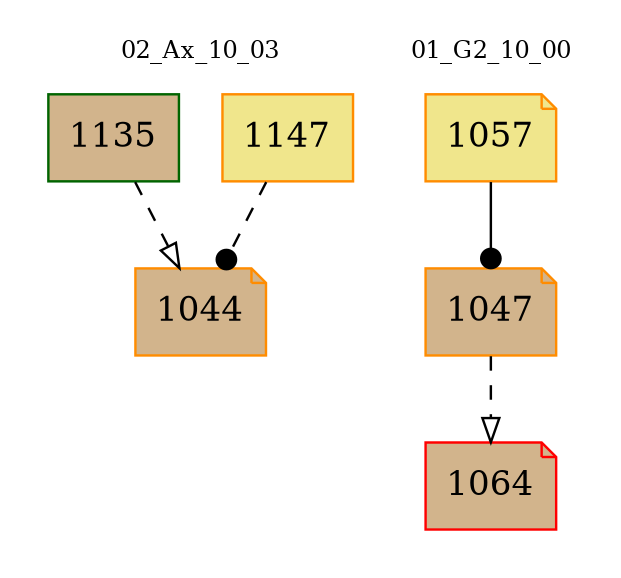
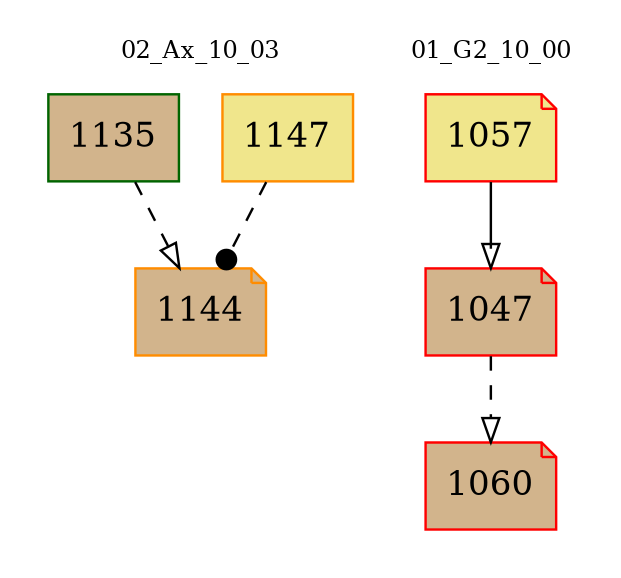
(491, 138) -> (491, 138)
(491, 215) -> (491, 215)
(201, 312) -> (201, 312)
(491, 312) -> (491, 312)
(491, 486) -> (491, 486)
